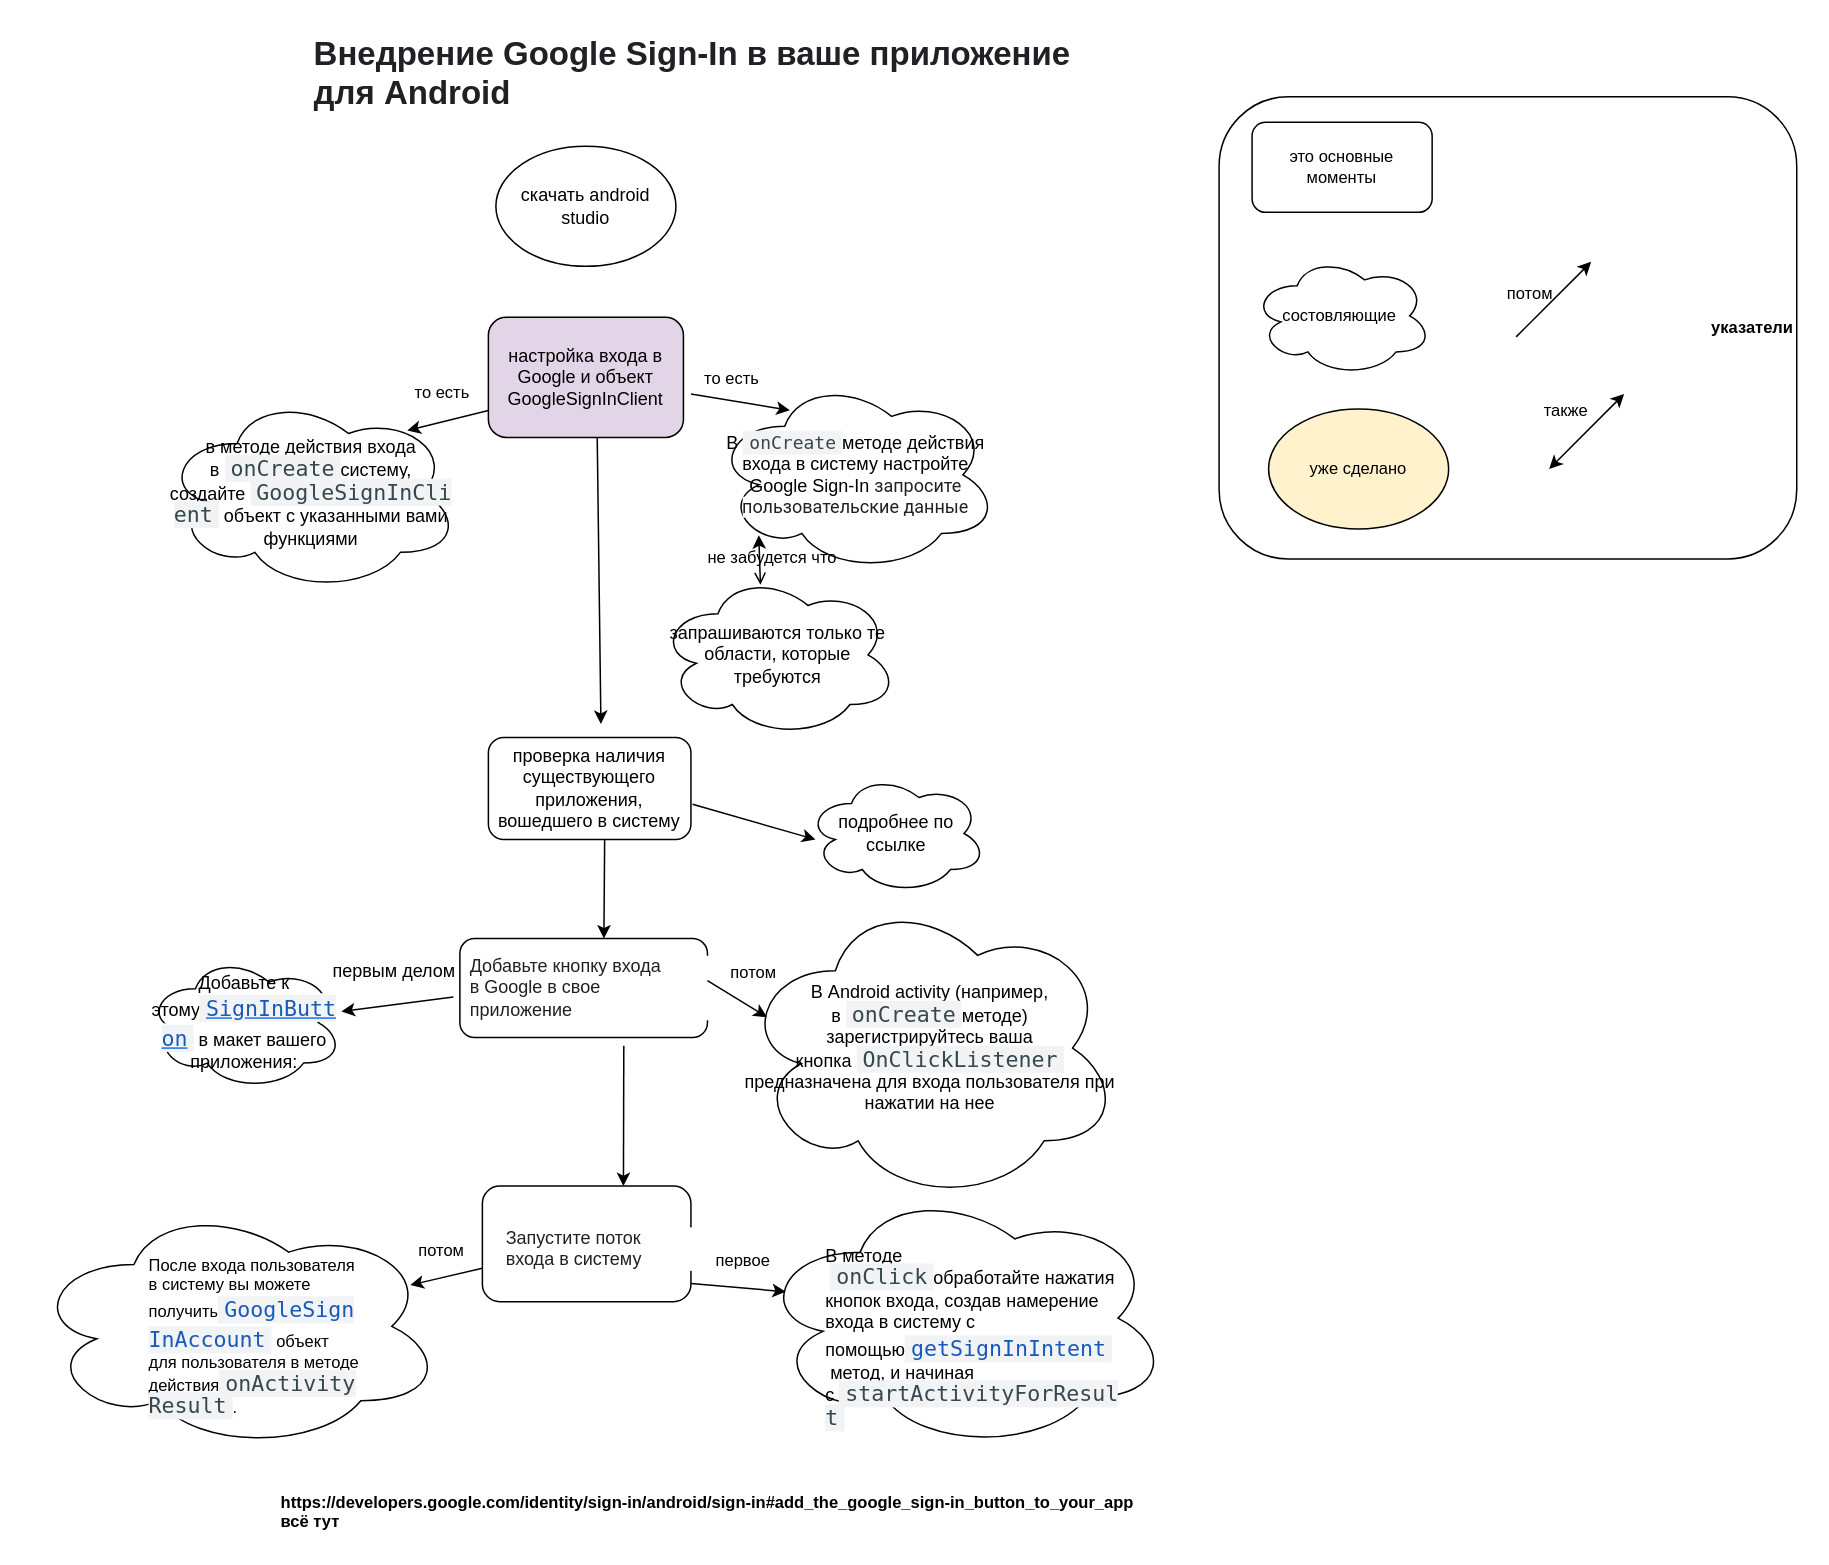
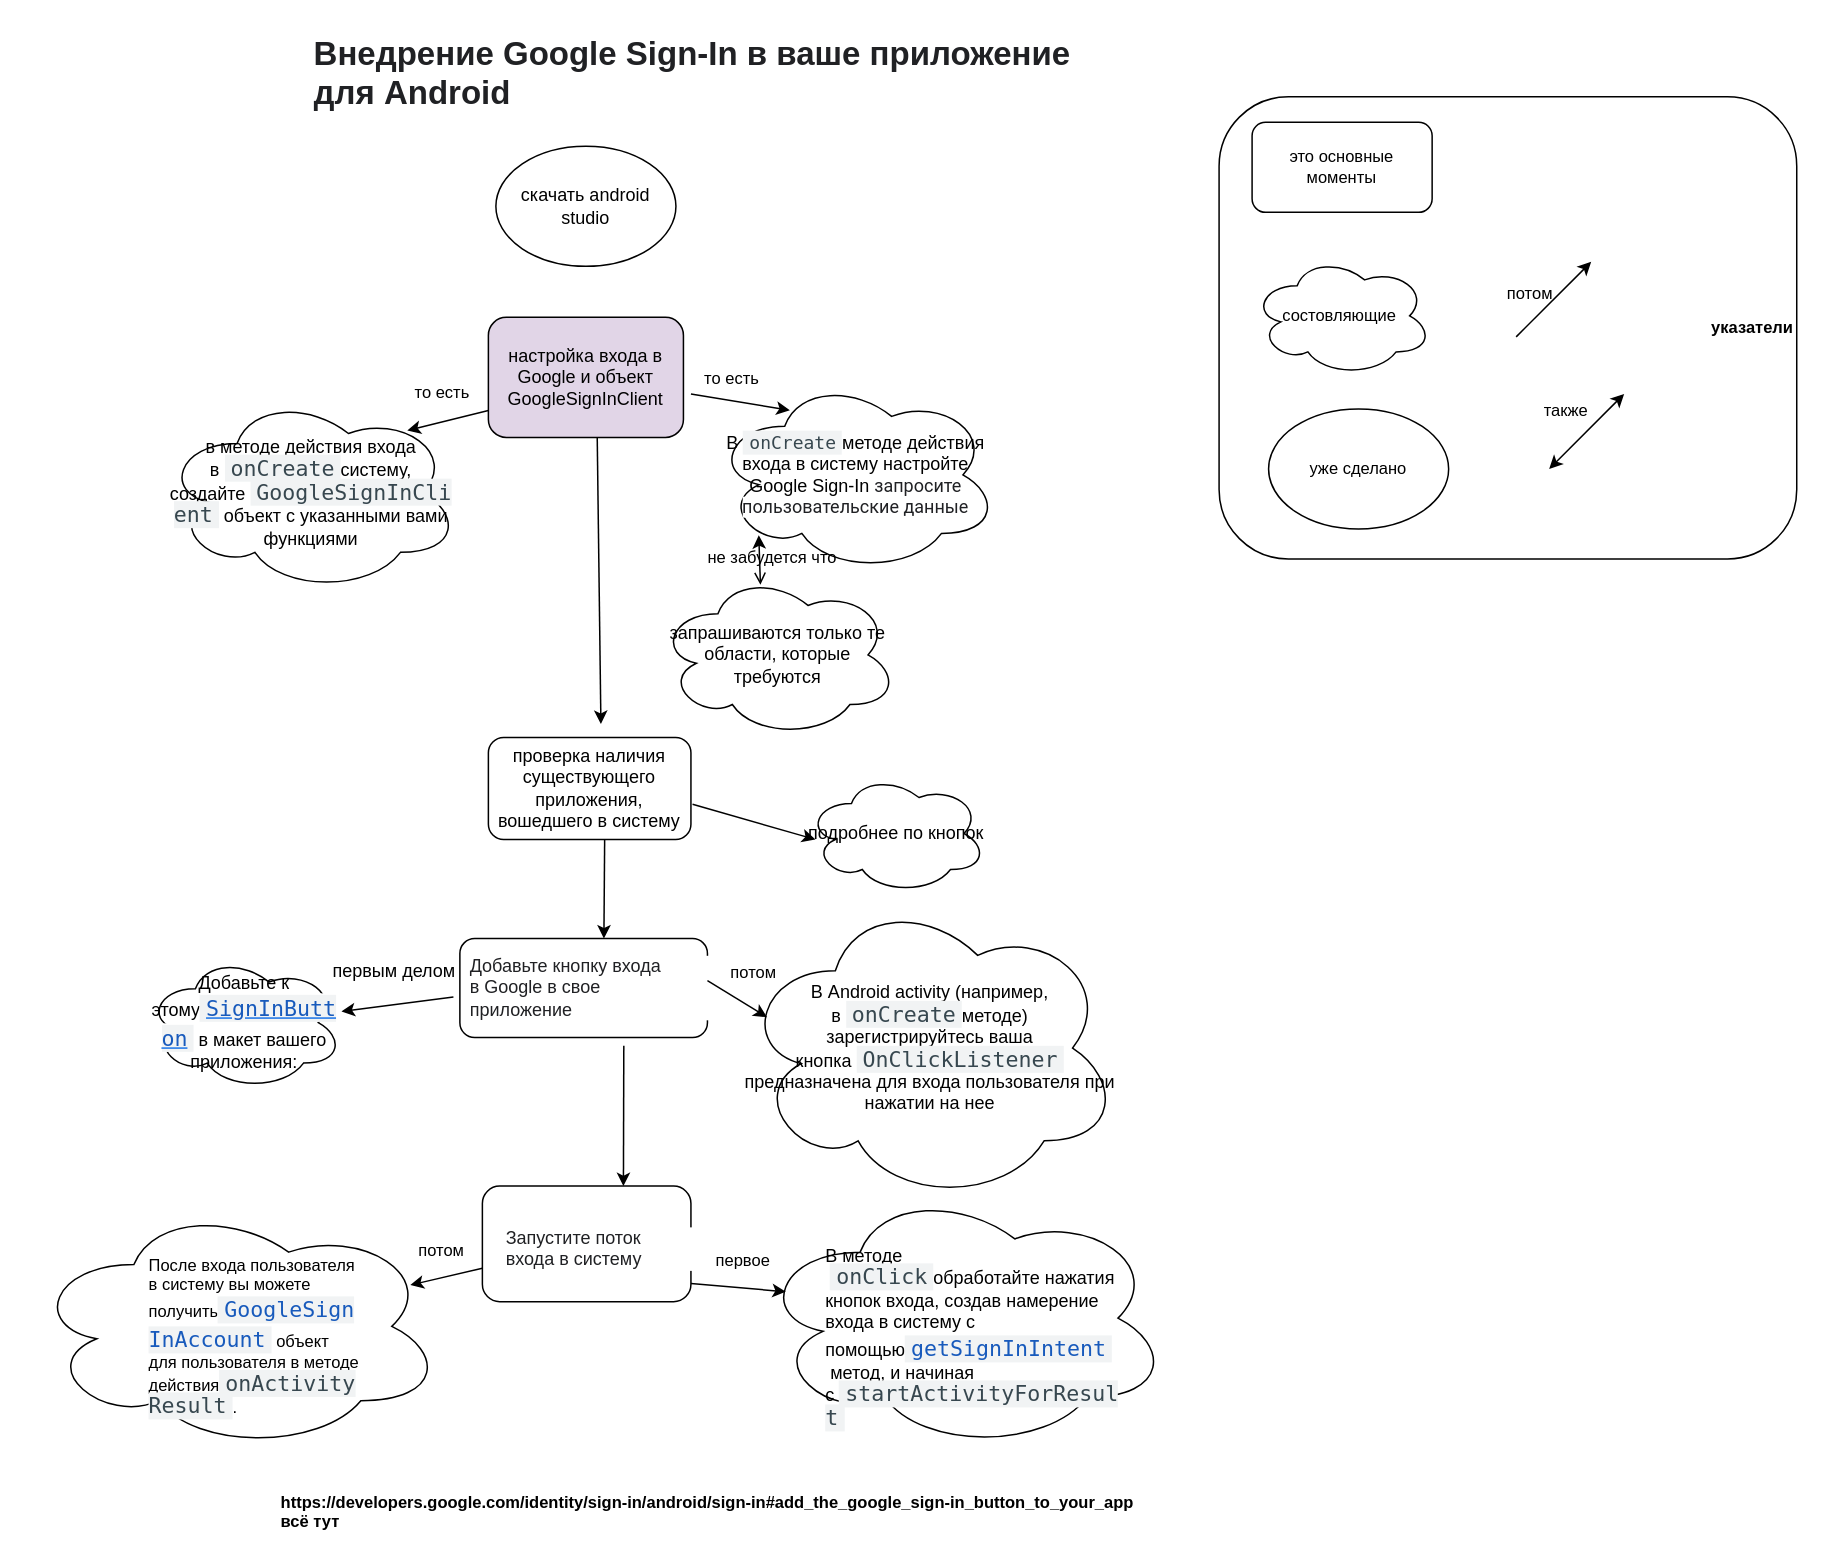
(1358, 469) -> (1358, 469)
(896, 833) -> (896, 833)
